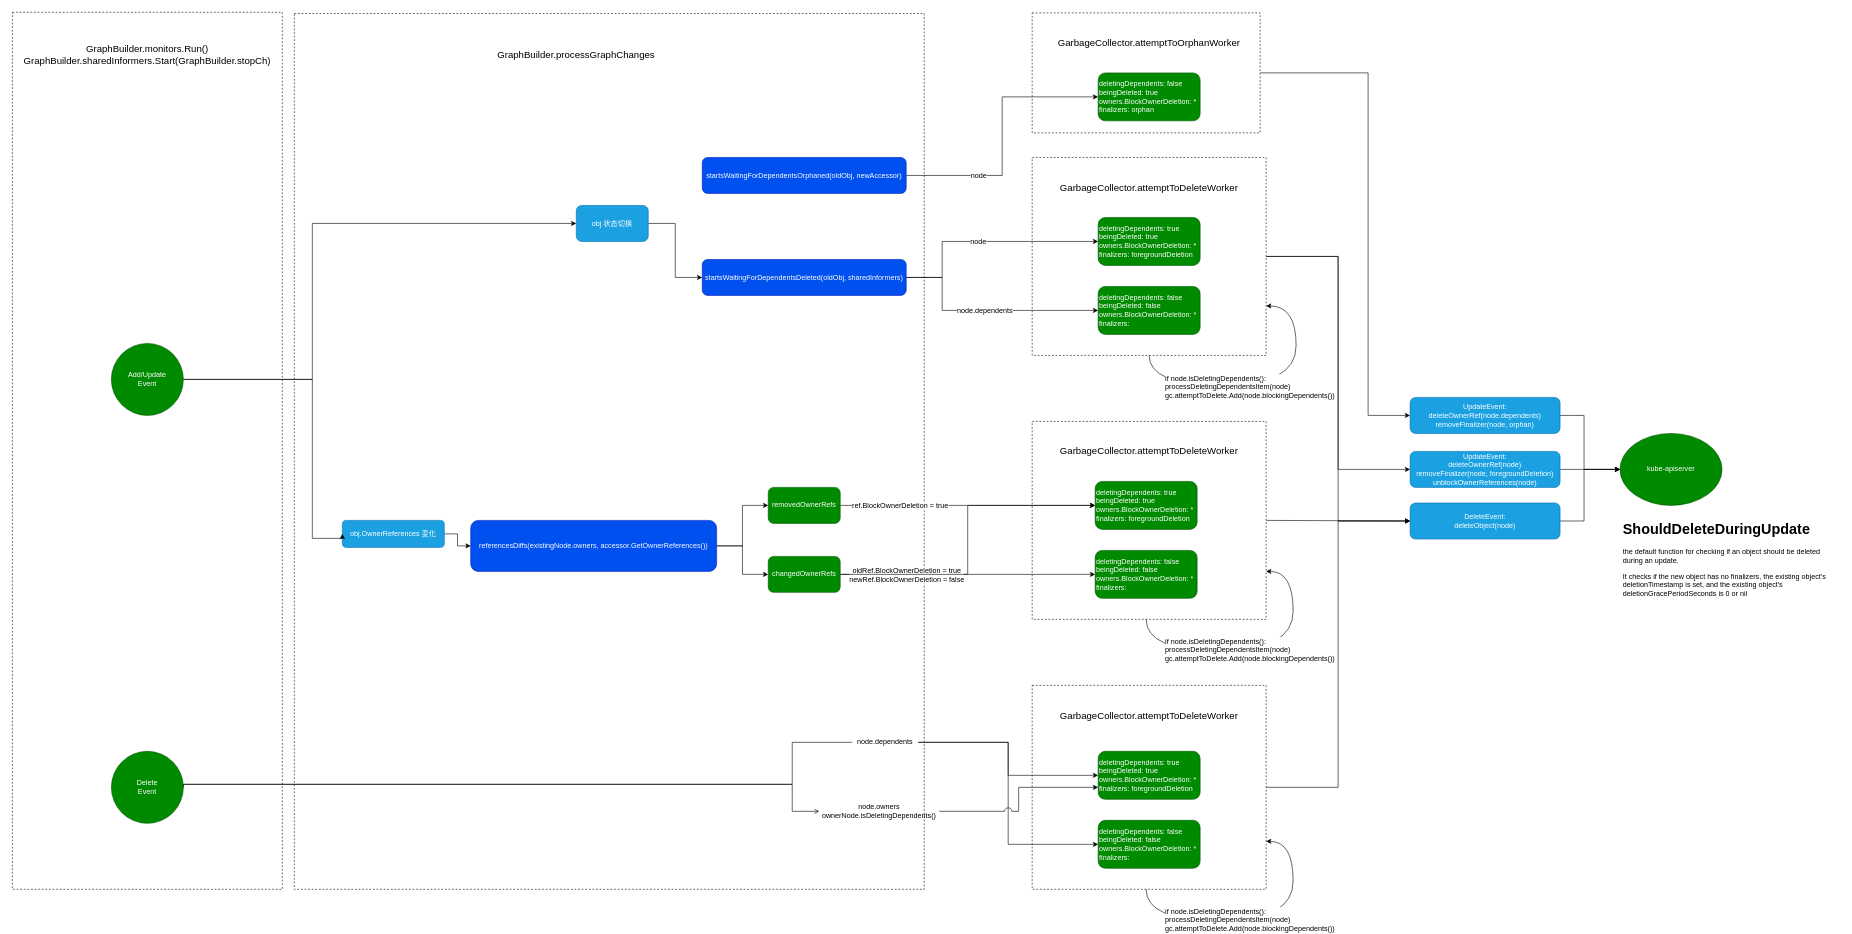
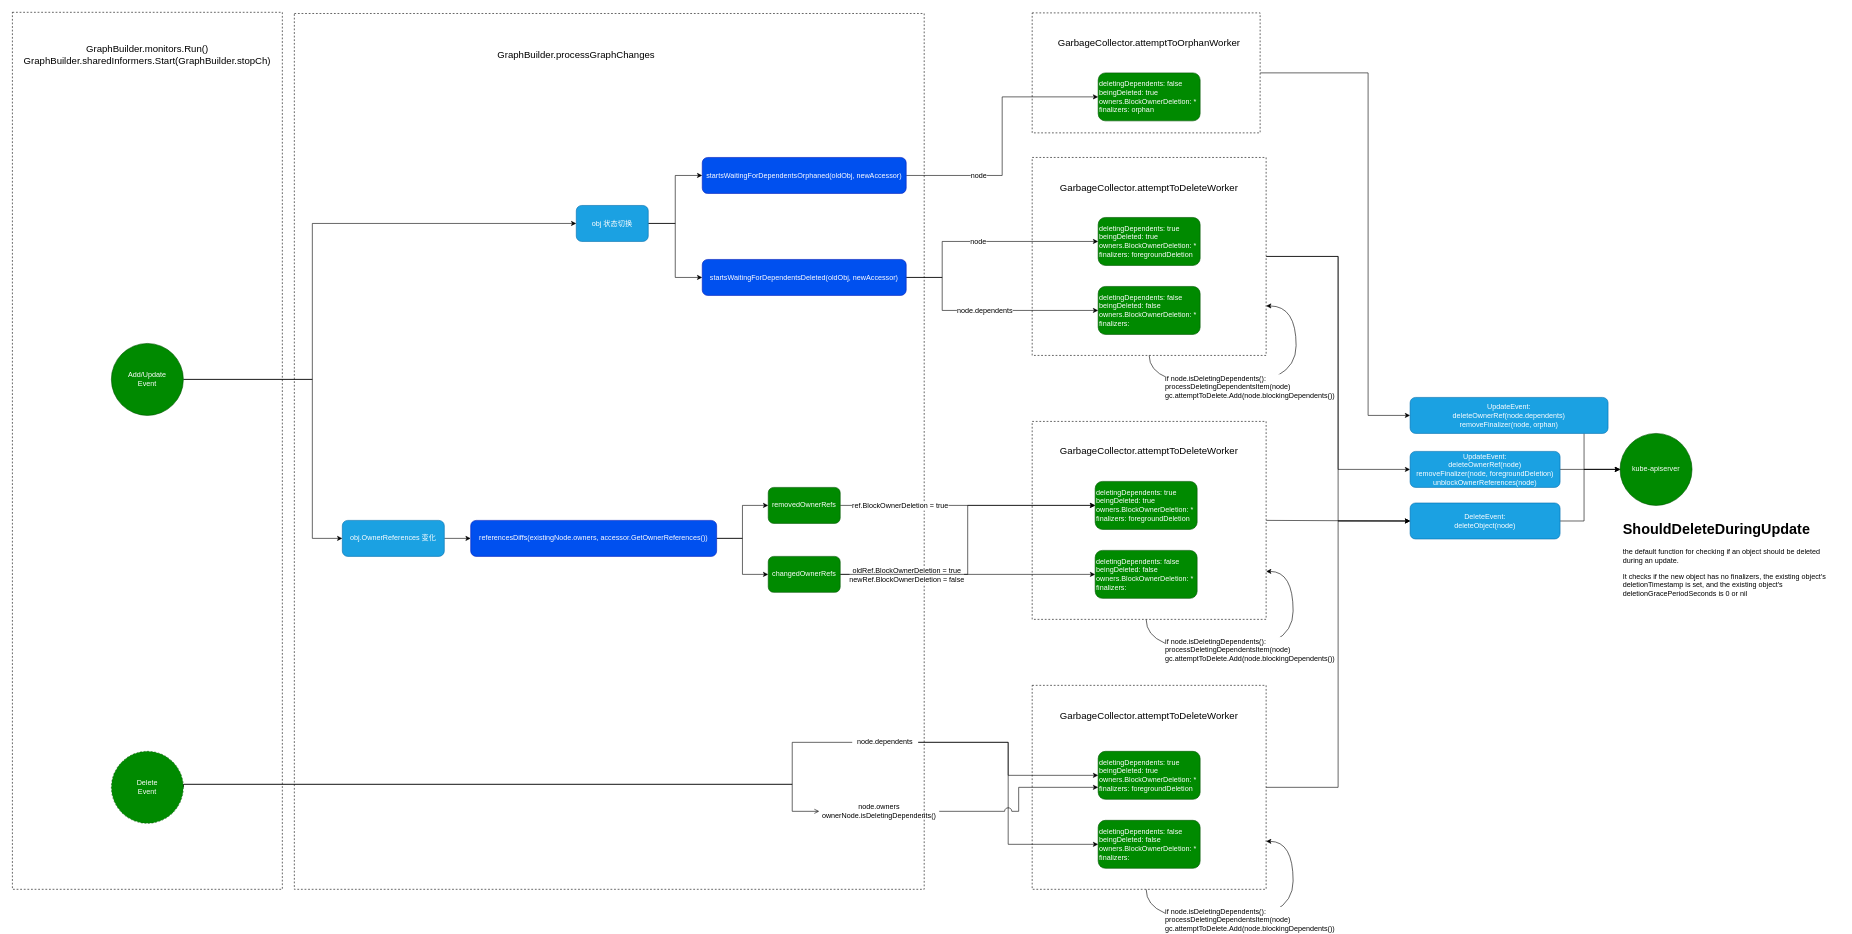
none -> (685, 176)
(804, 278) -> (804, 278)
(1485, 416) -> (1509, 416)
(1671, 470) -> (1656, 470)
(393, 534) -> (393, 539)
(594, 546) -> (594, 539)
(147, 788) -> (147, 788)
